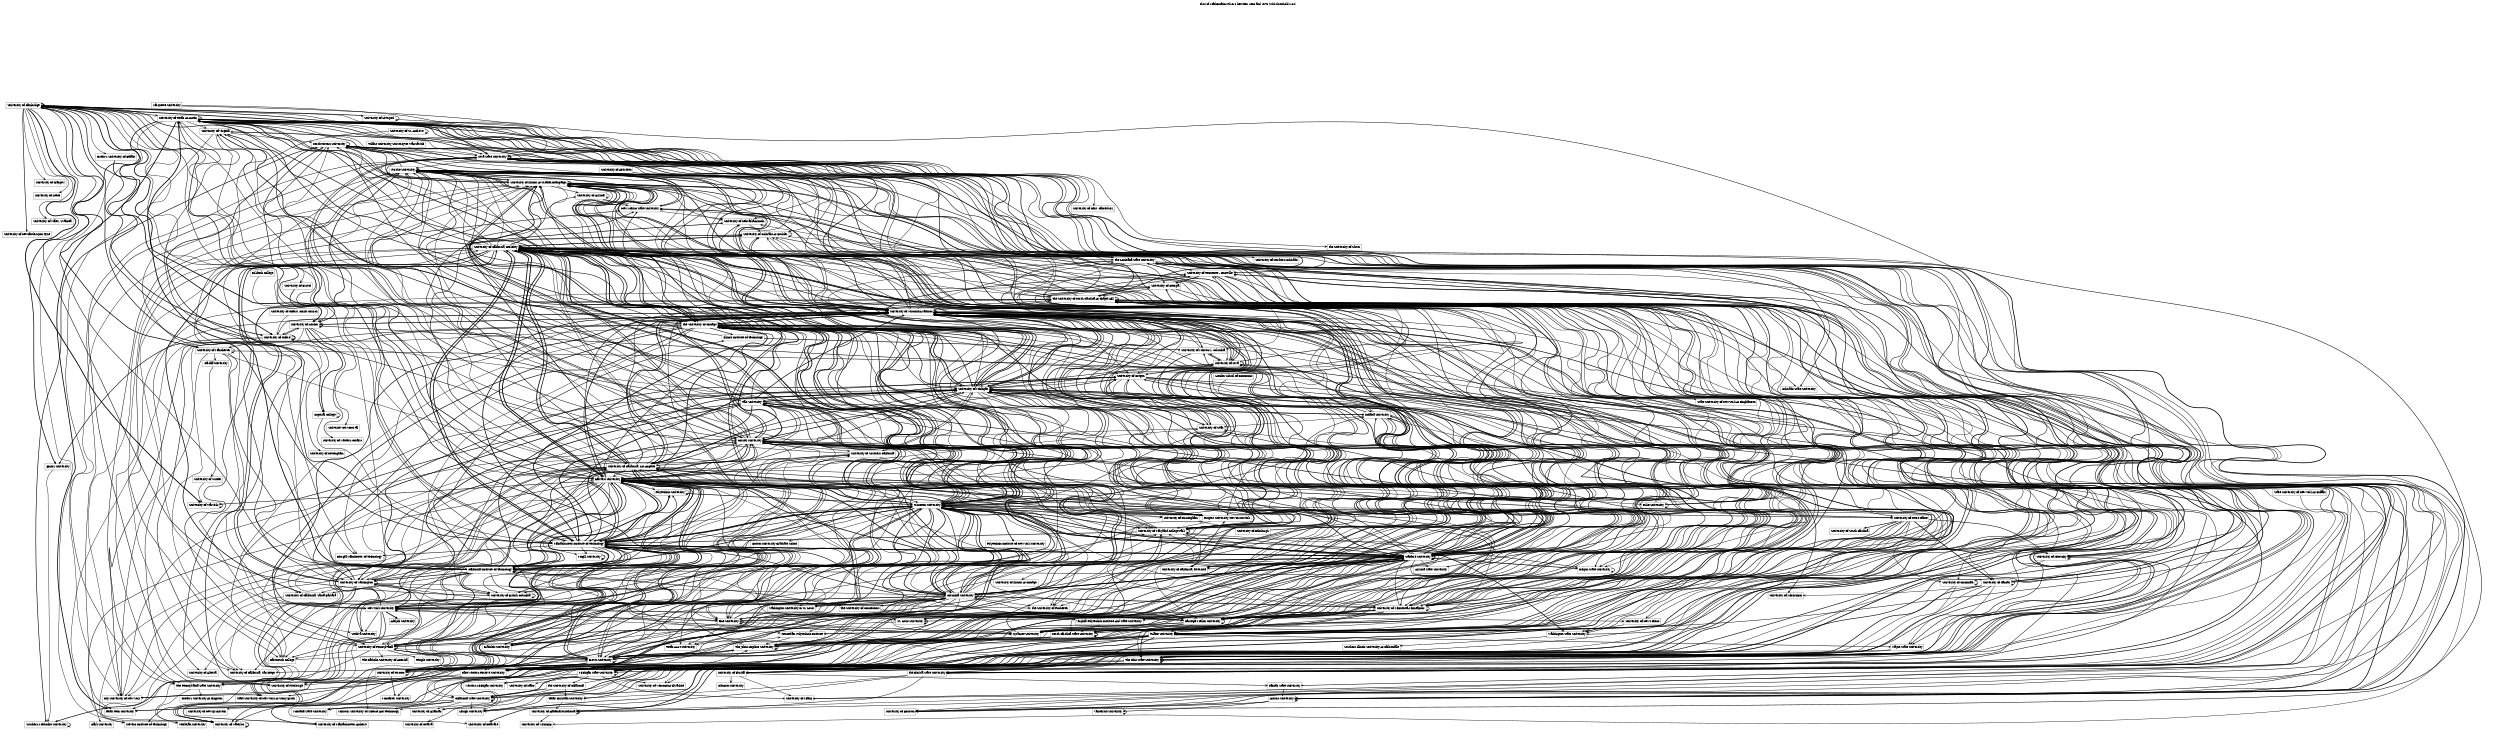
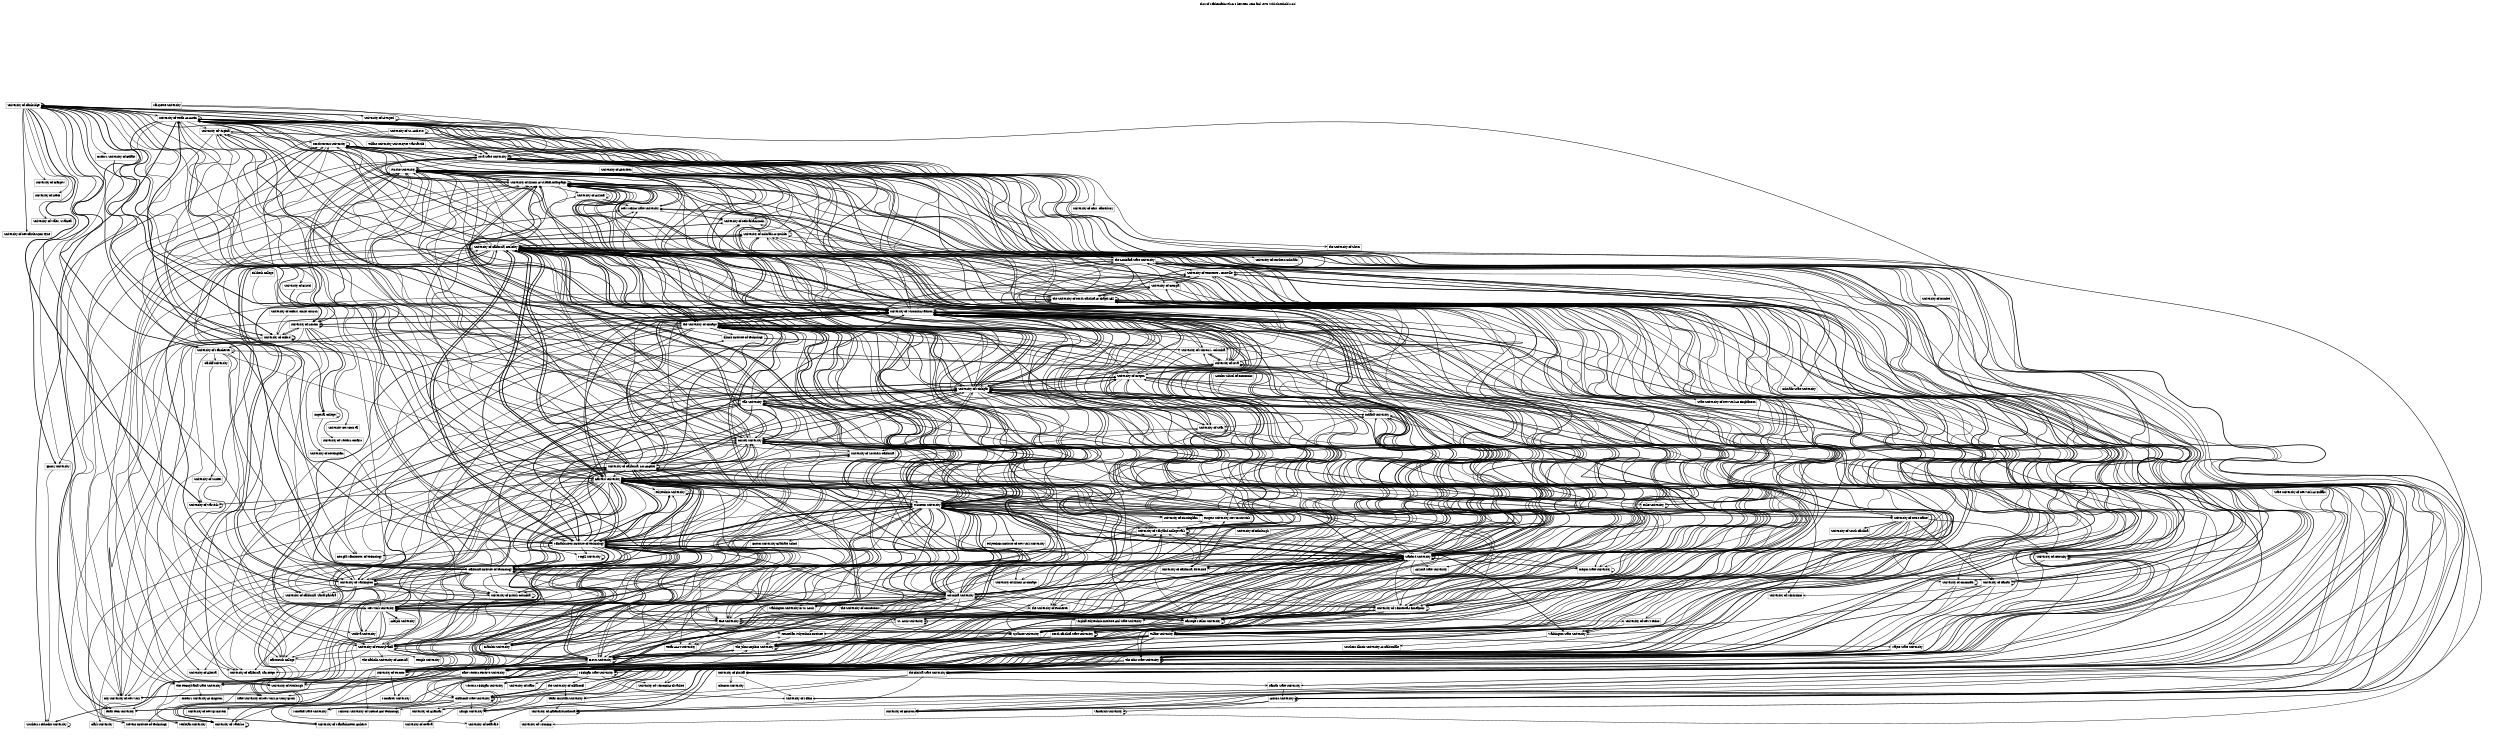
none -> (1936, 299)
(836, 462) -> (1010, 553)
